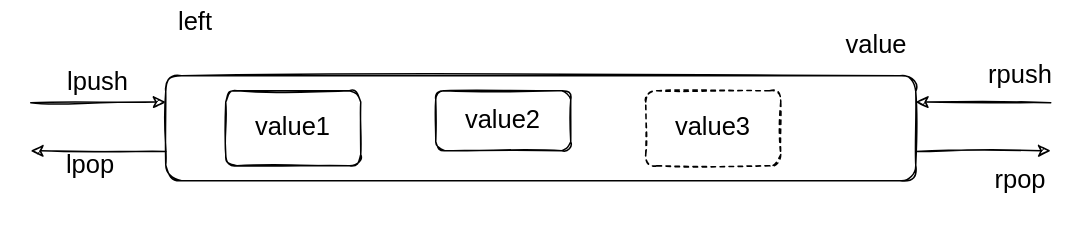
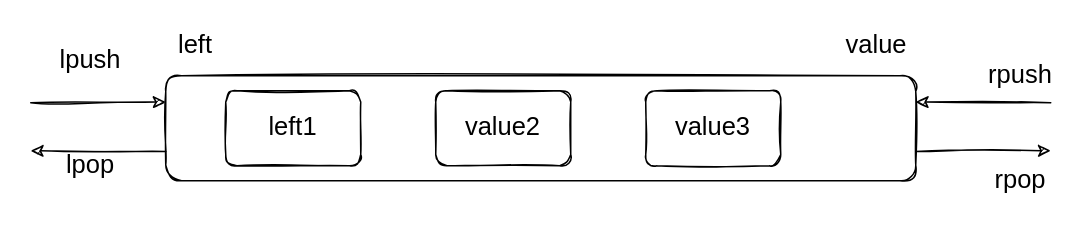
(196, 23) -> (196, 46)
(98, 83) -> (91, 61)
(503, 121) -> (503, 128)
(293, 128) -> (293, 128)
(713, 128) -> (713, 128)
